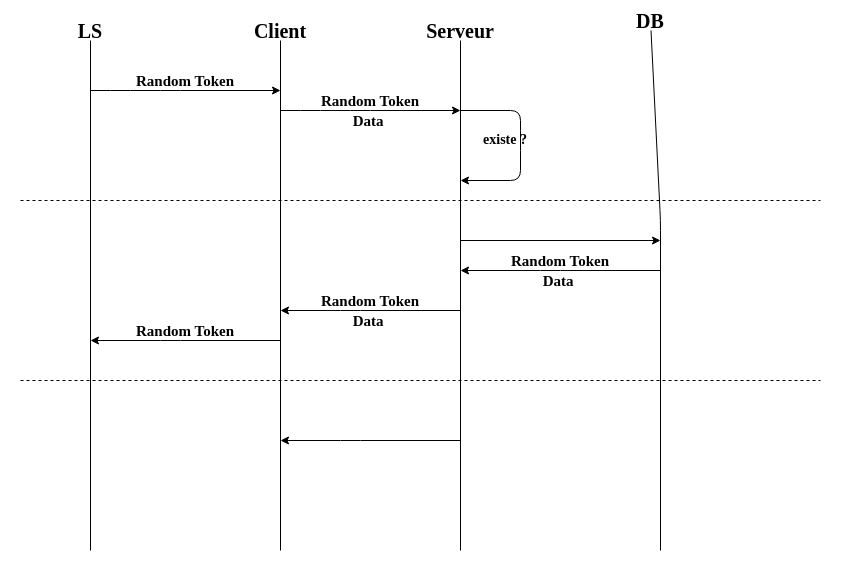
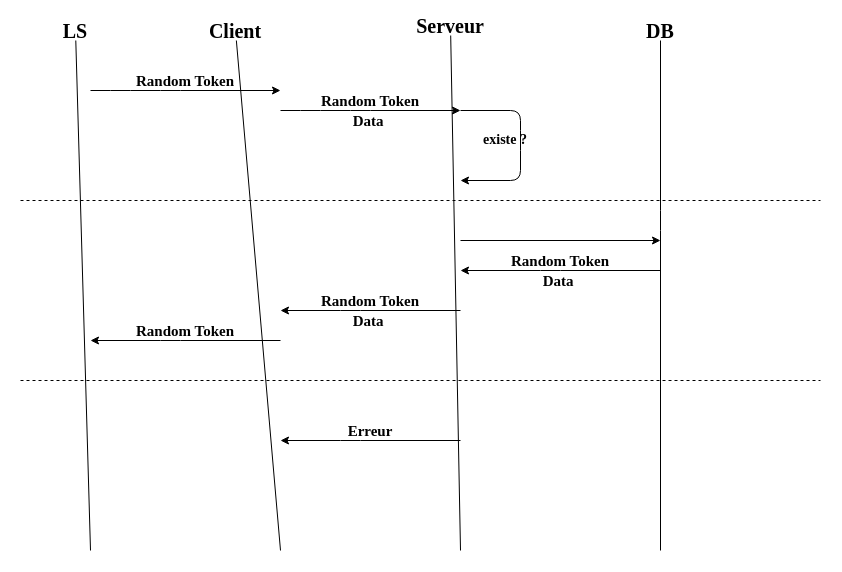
(651, 21) -> (661, 31)
(91, 31) -> (76, 31)
(281, 31) -> (236, 31)
(461, 31) -> (451, 26)
none -> (371, 431)
